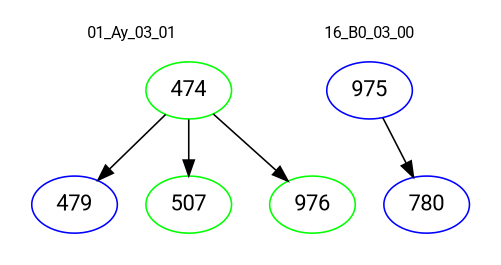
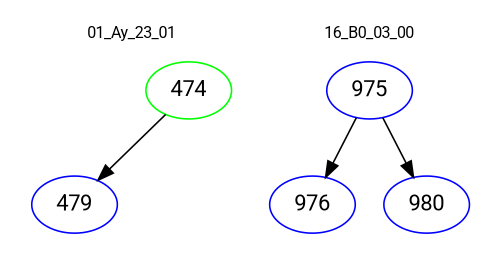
(132, 34) -> (132, 34)
(234, 132) -> (345, 140)
(189, 205) -> none
(312, 205) -> (312, 205)
(427, 205) -> (427, 205)
